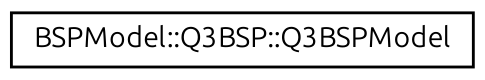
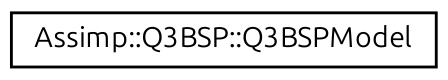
(242, 40) -> (224, 40)
